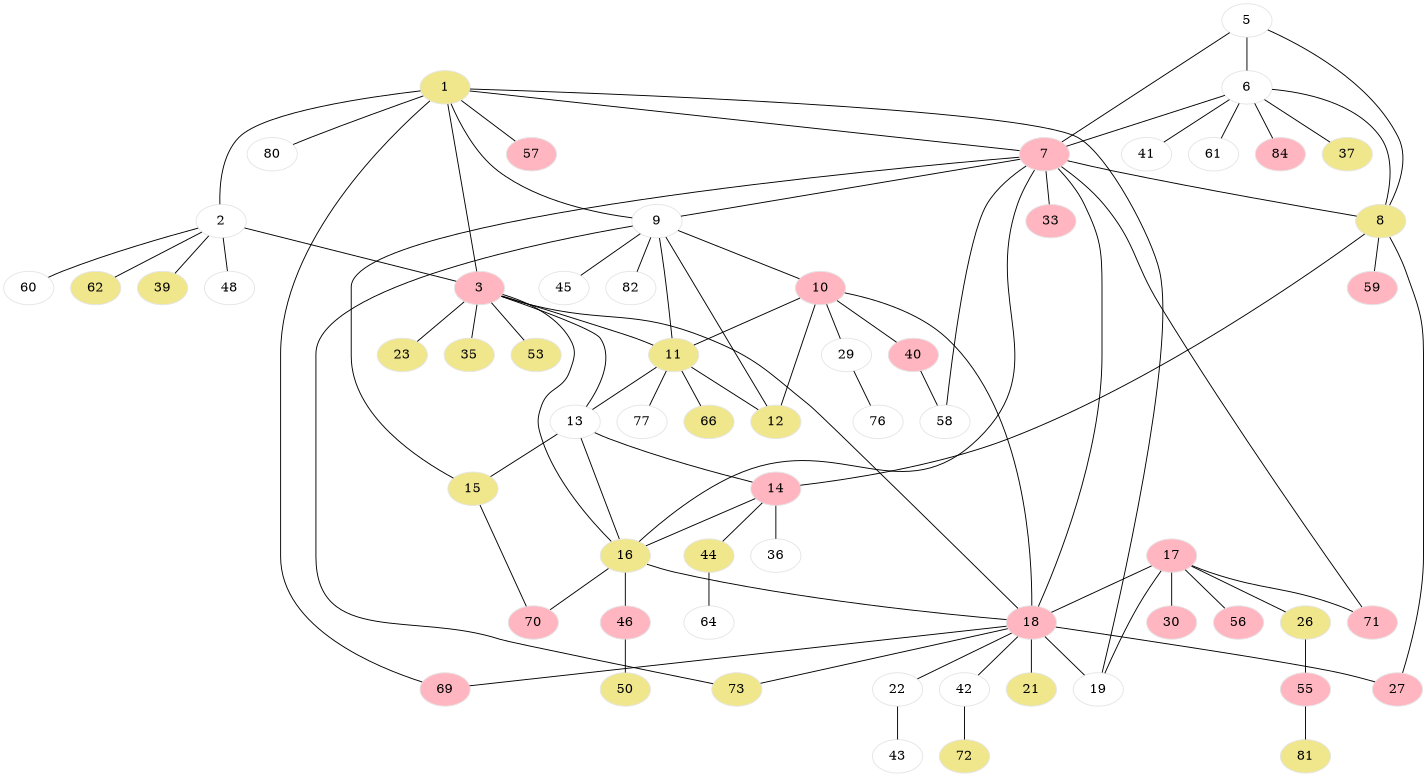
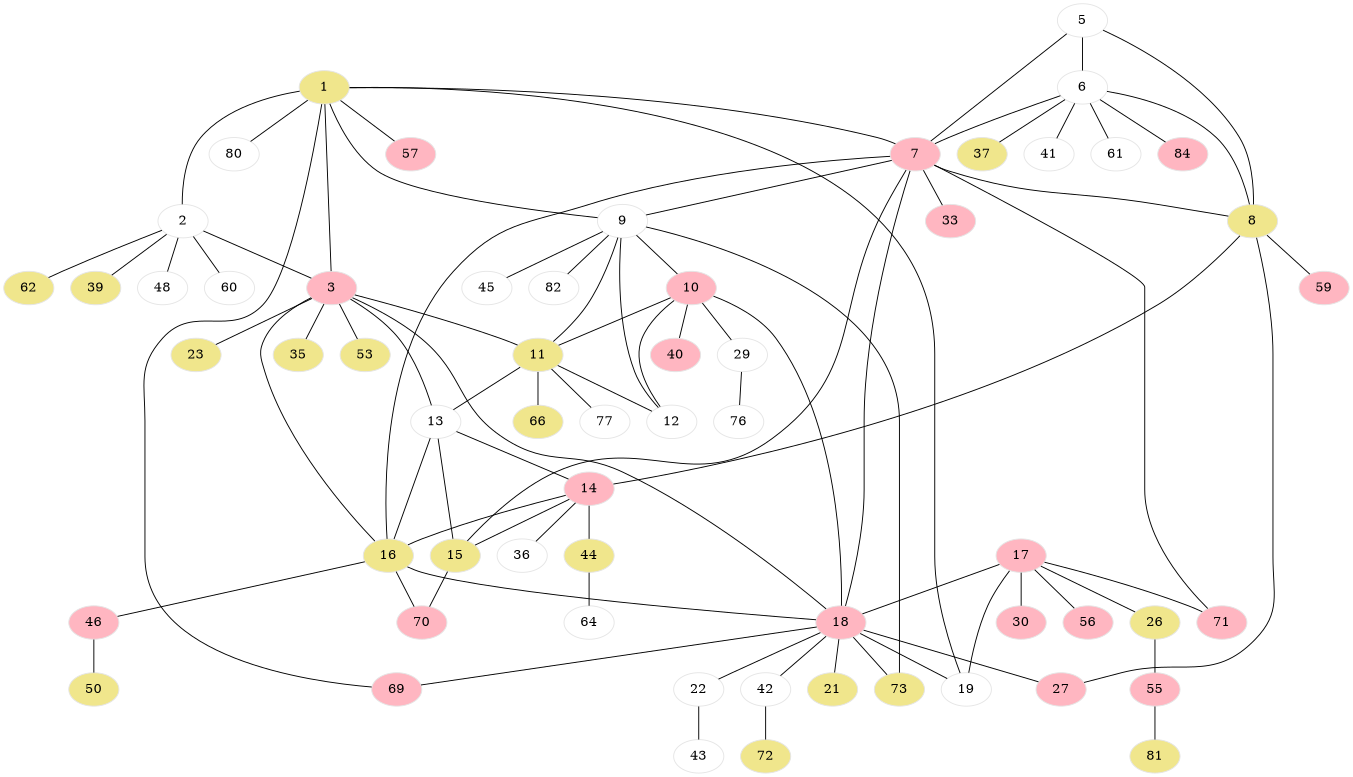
(776, 422) -> (672, 422)
(945, 422) -> none
none -> (522, 522)
